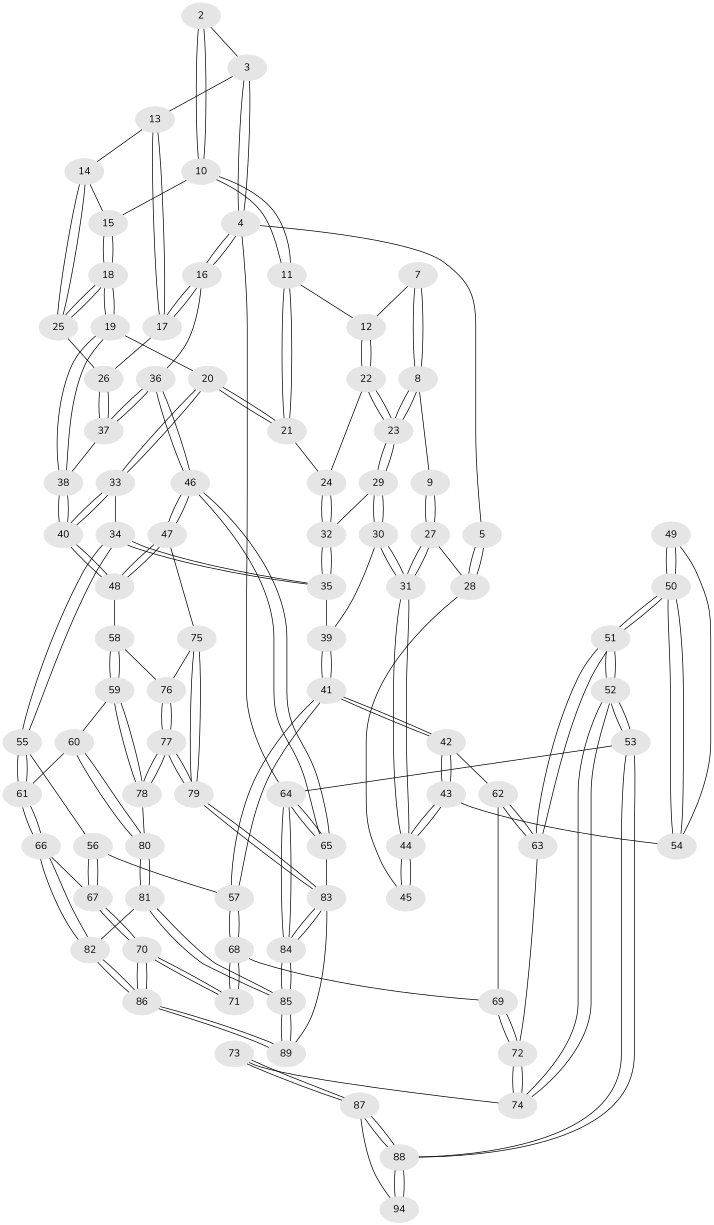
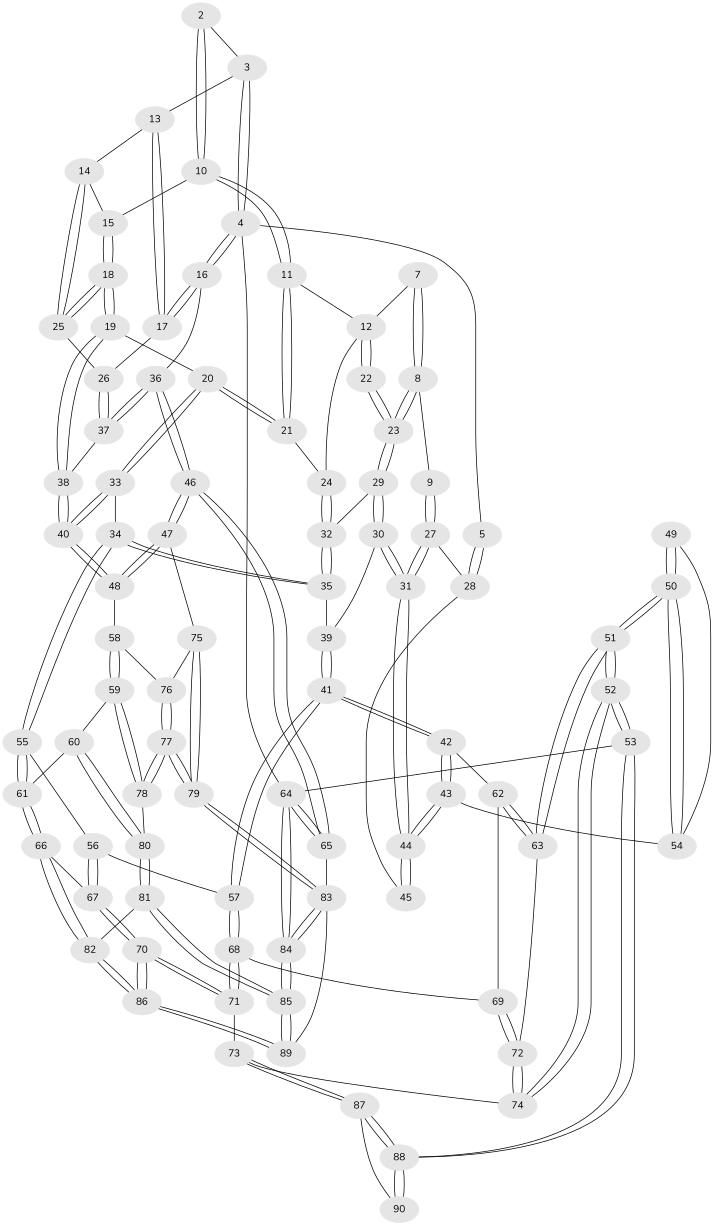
(346, 431) -> (331, 402)
none -> (234, 1024)
(399, 1210) -> (399, 1210)
